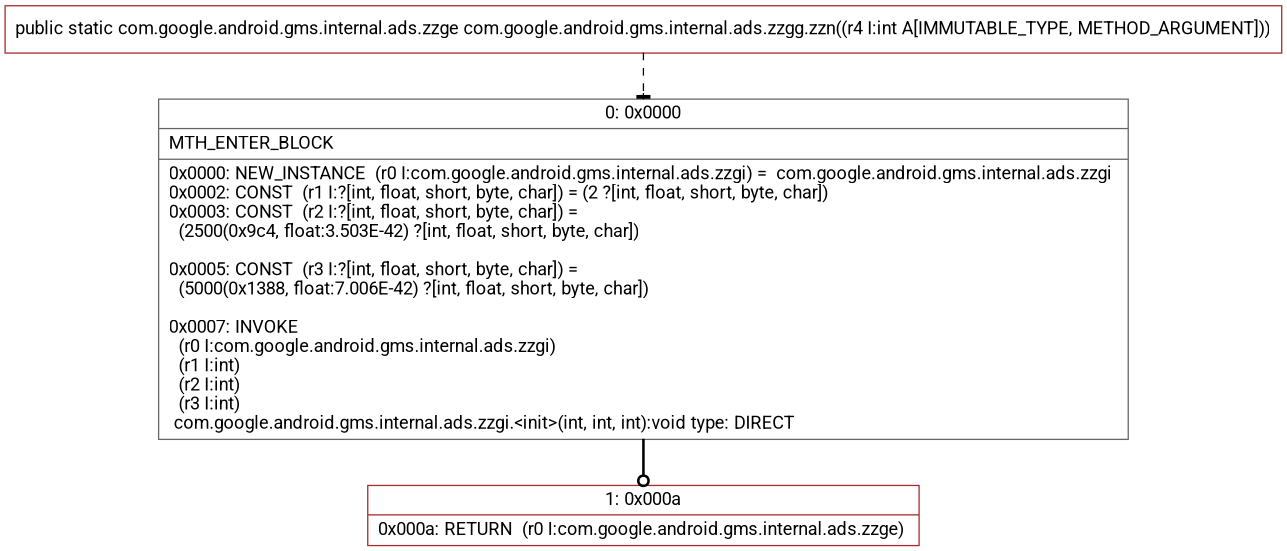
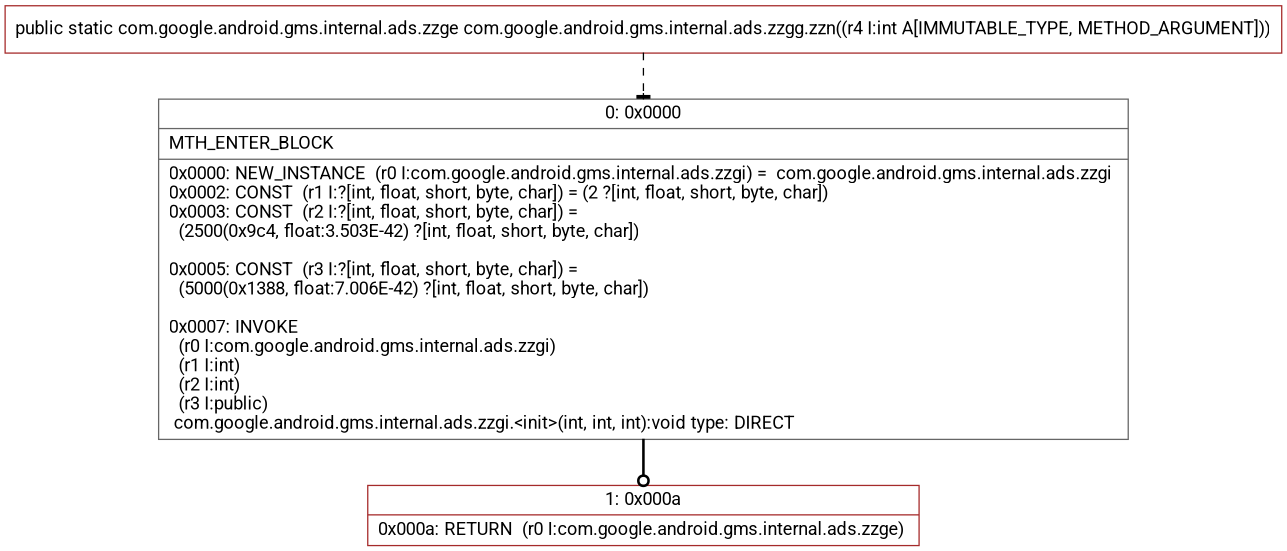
(205, 404) -> (219, 404)
